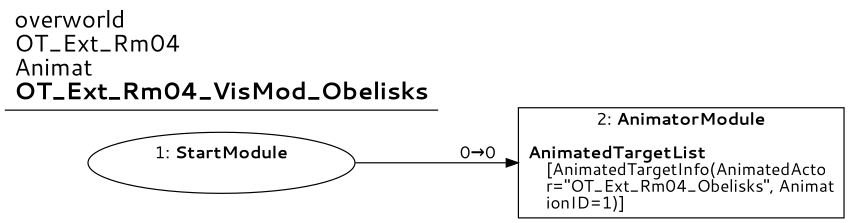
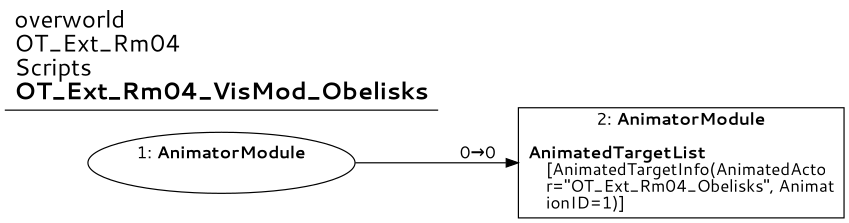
(54, 68) -> (53, 68)
(232, 153) -> (232, 153)
